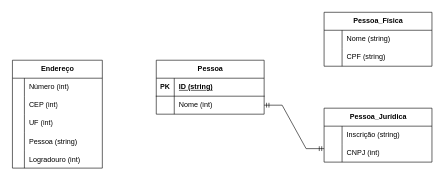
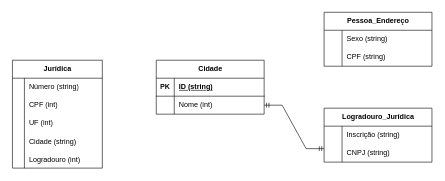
(379, 21) -> (379, 21)
(371, 39) -> (371, 39)
(58, 69) -> (58, 69)
(211, 69) -> (211, 69)
(51, 87) -> (57, 87)
(45, 105) -> (45, 105)
(379, 117) -> (379, 117)
(57, 142) -> (56, 142)
(365, 153) -> (371, 153)
